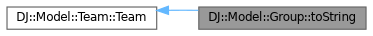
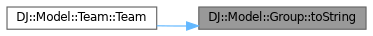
(184, 10) -> (172, 26)
